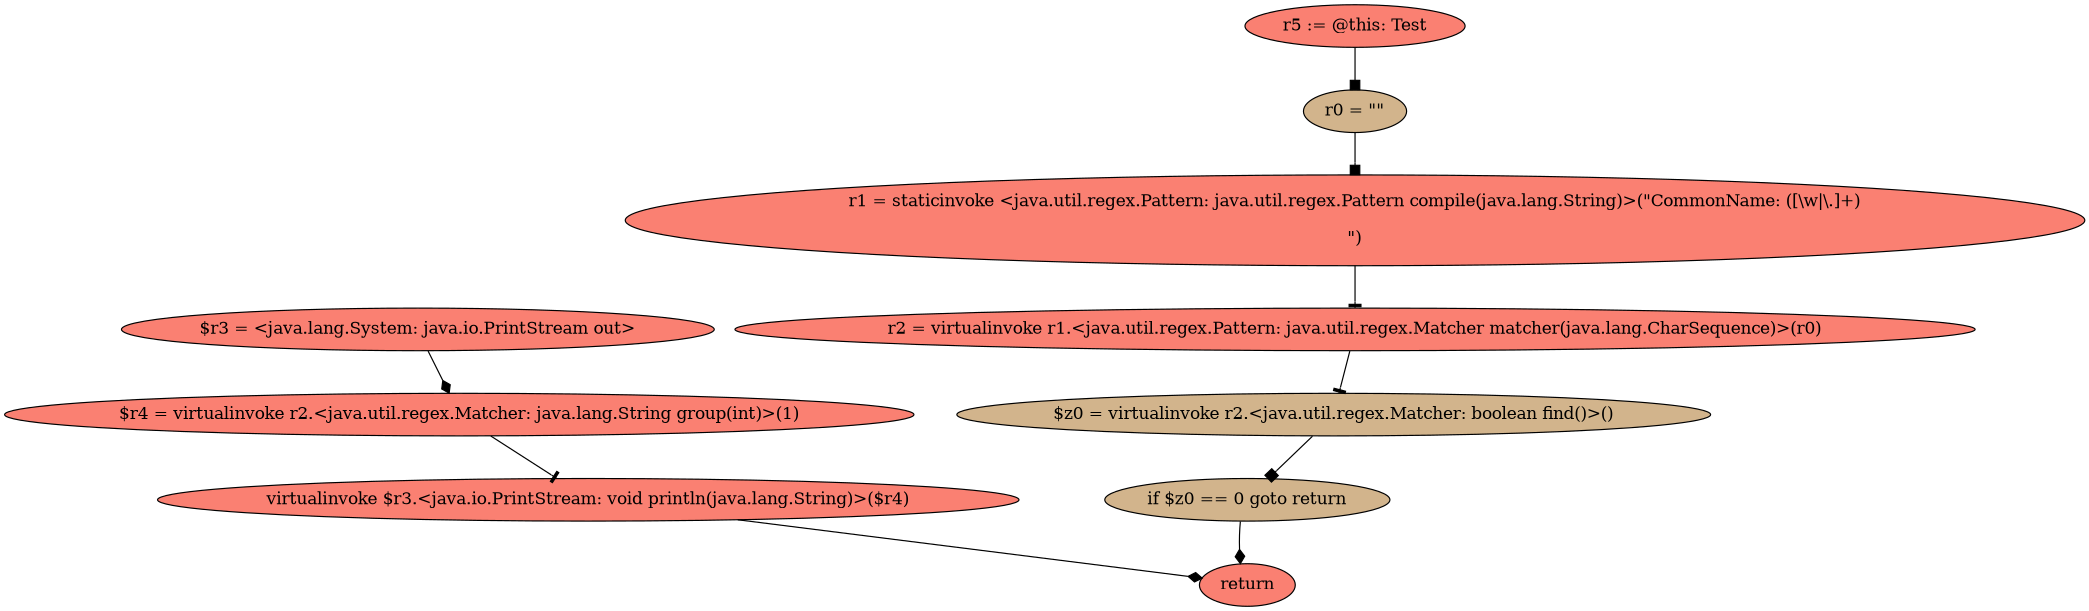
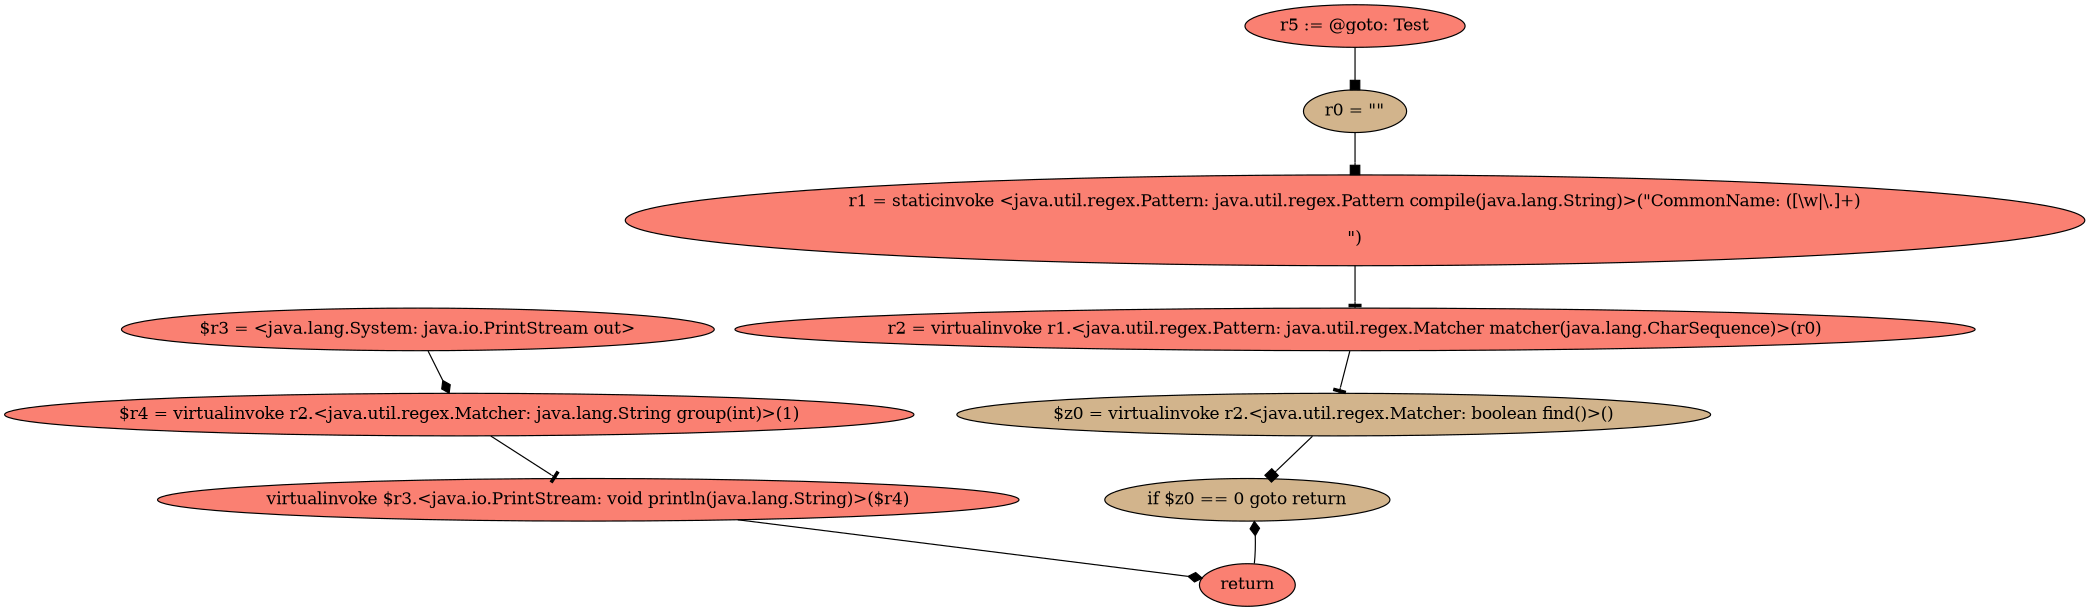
(1355, 26) -> (1355, 26)
(1240, 535) -> (1255, 550)
